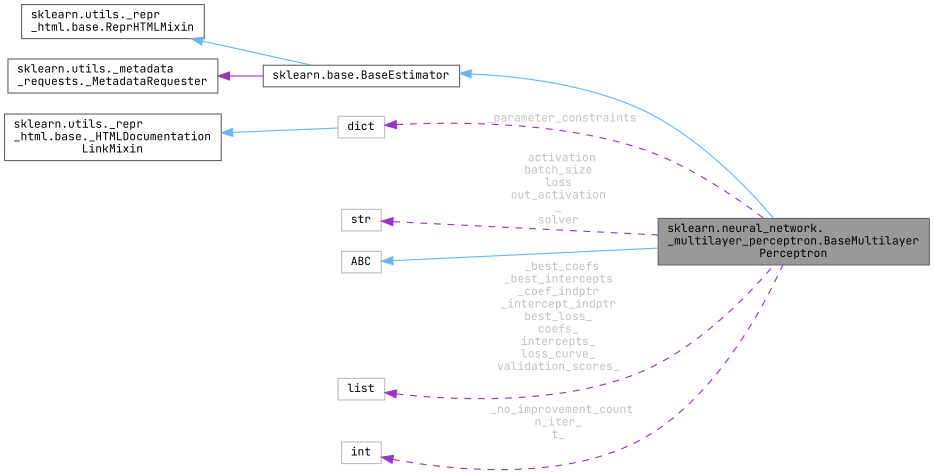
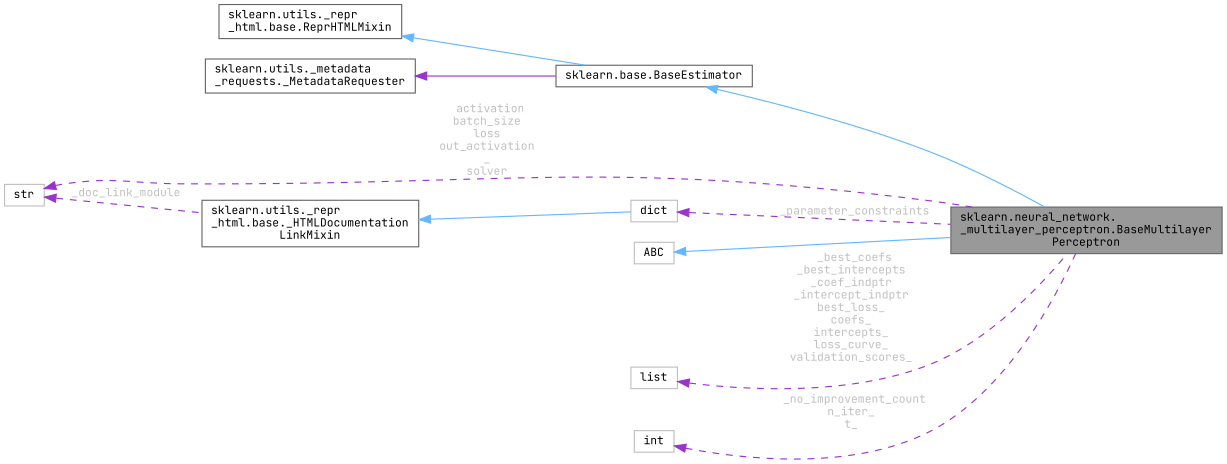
none -> (129, 206)
